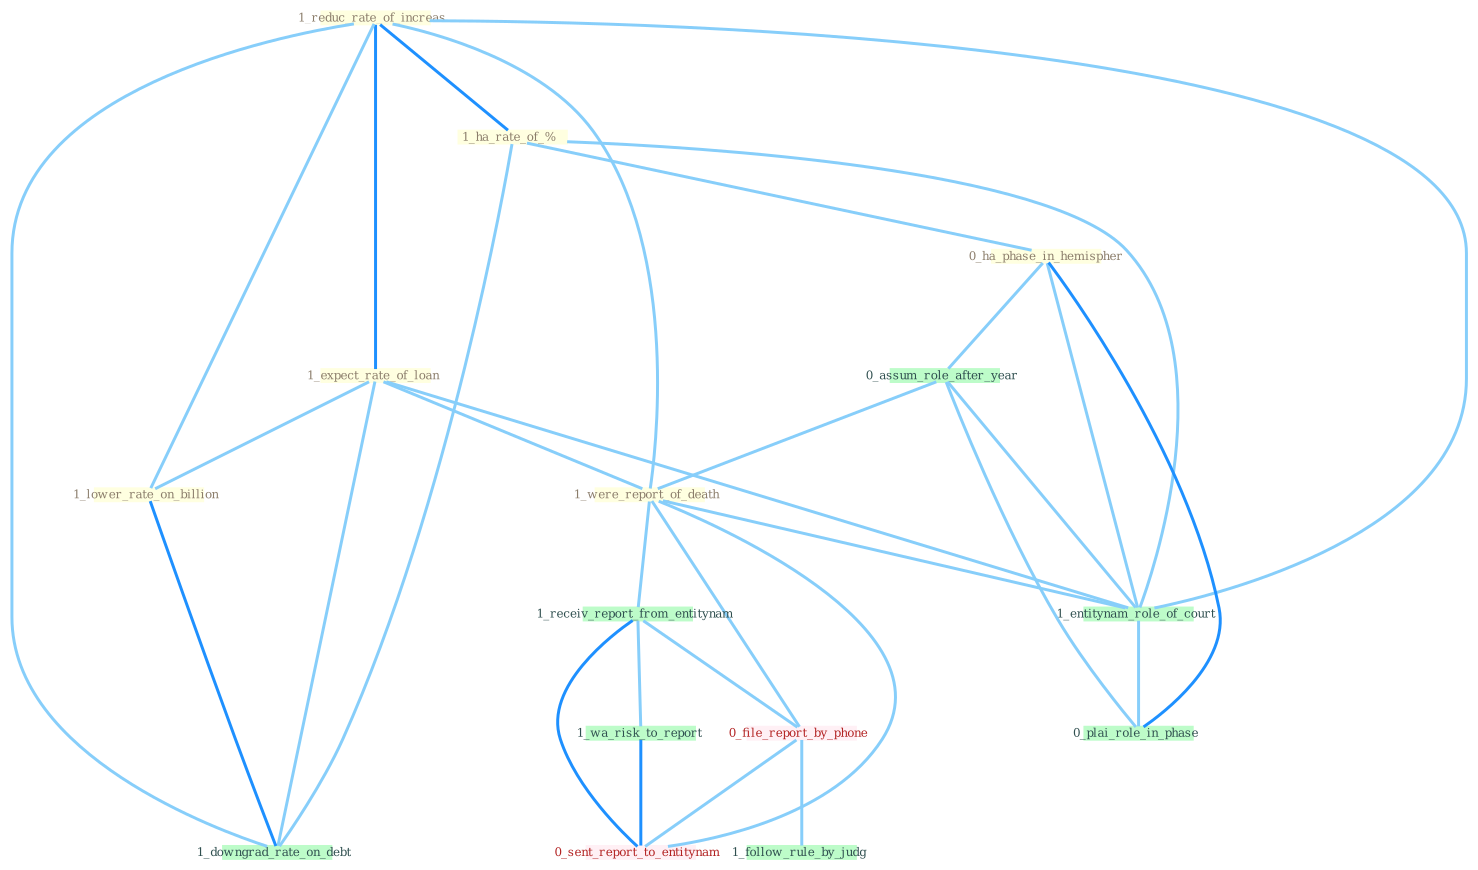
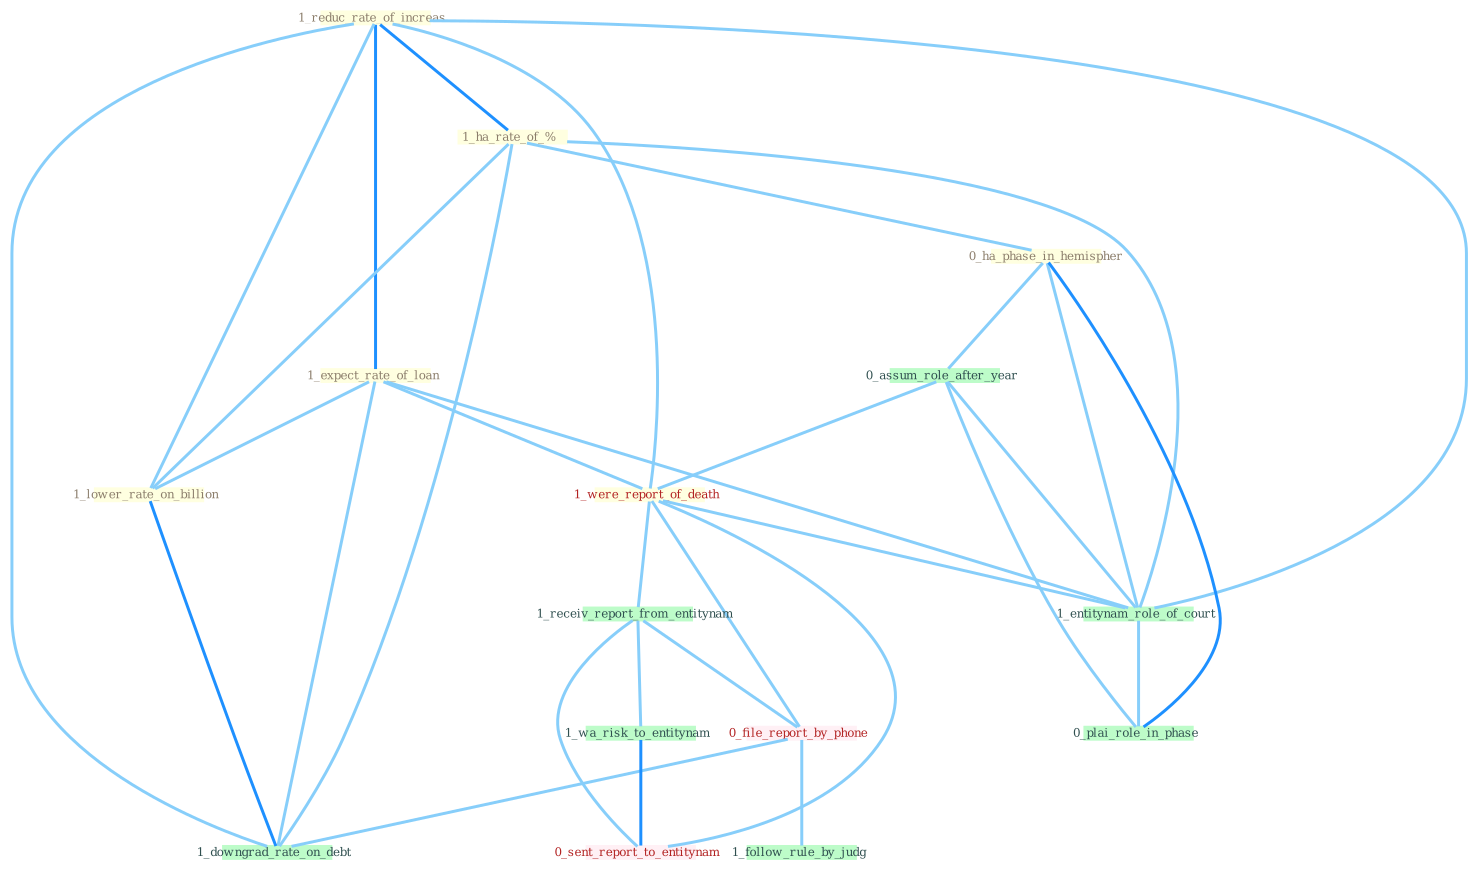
none -> (331, 316)
(650, 495) -> (650, 495)
(559, 732) -> (559, 732)
(641, 733) -> (641, 733)
(721, 793) -> (540, 793)
